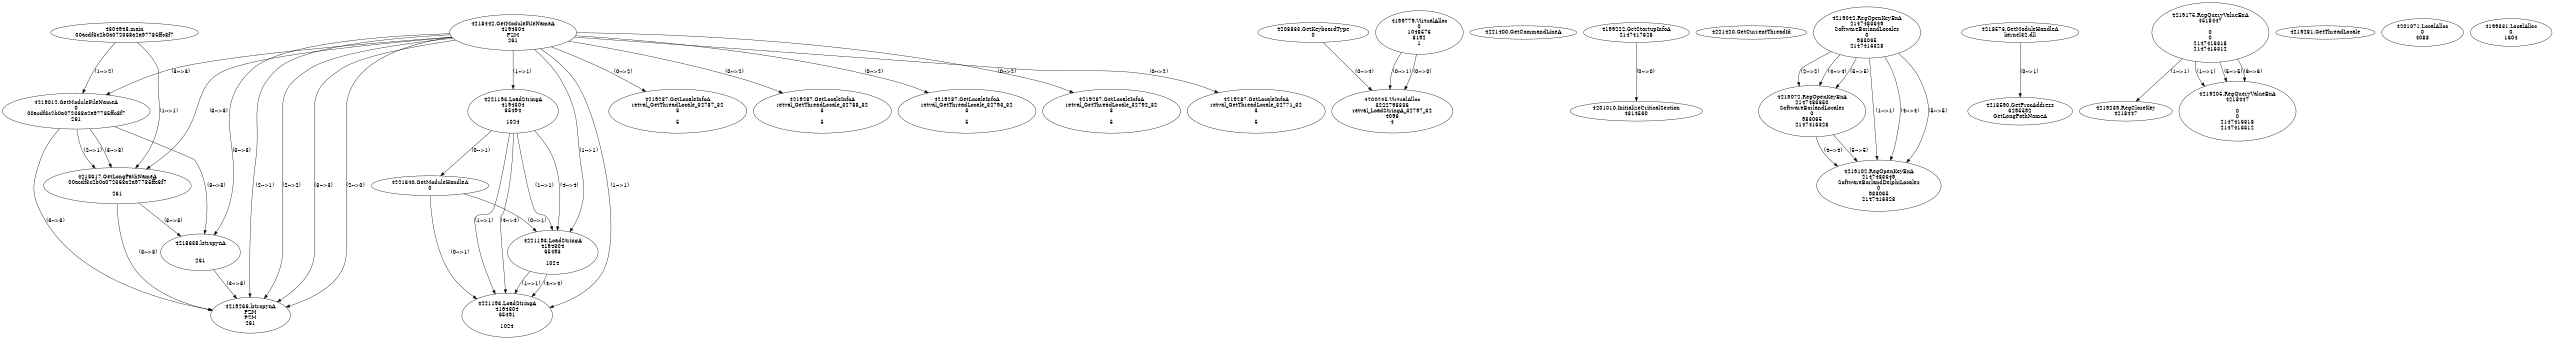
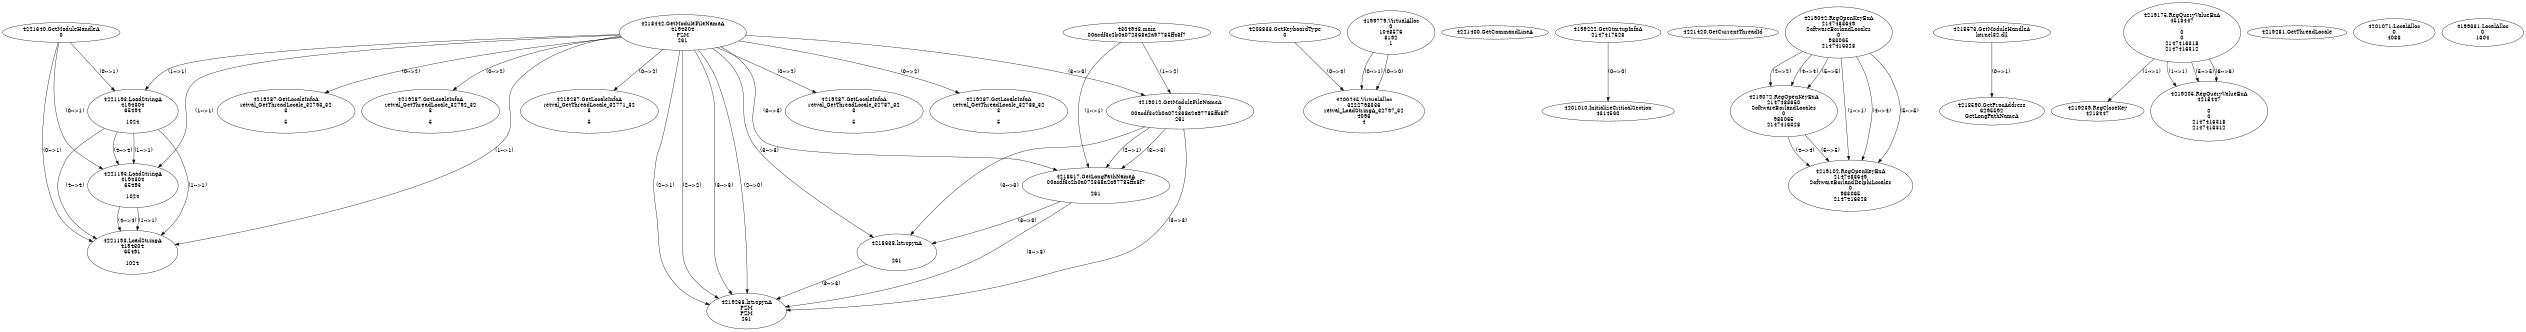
(468, 152) -> (91, 65)
